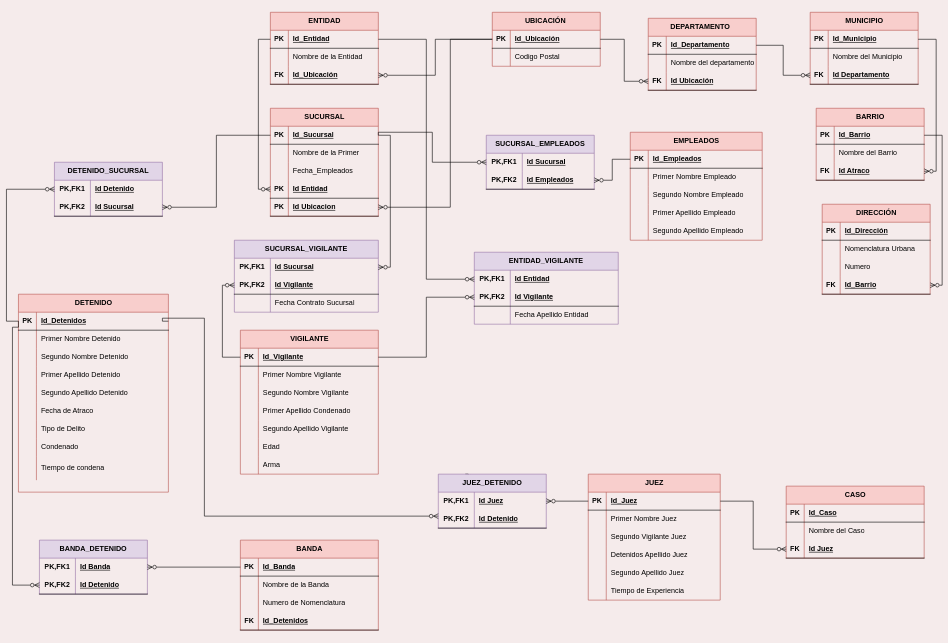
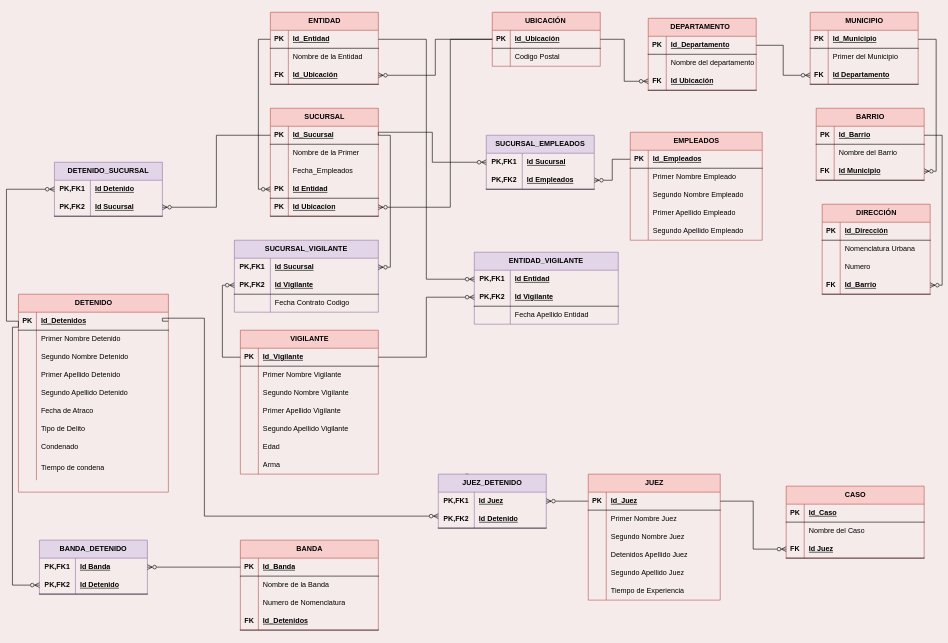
(868, 57) -> (867, 57)
(856, 171) -> (860, 171)
(319, 303) -> (315, 303)
(308, 411) -> (305, 411)
(651, 537) -> (648, 537)
